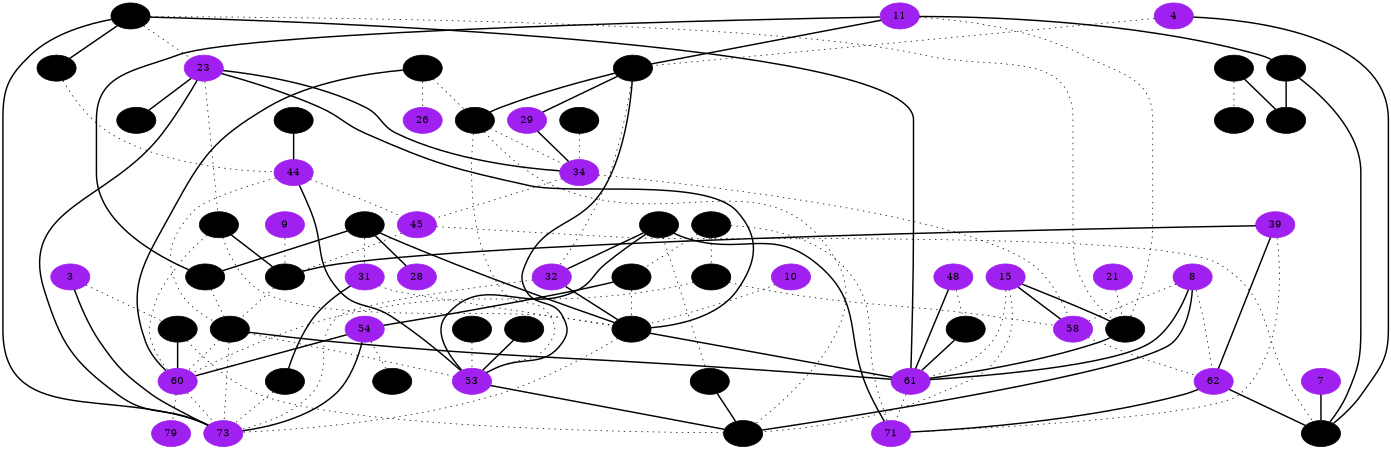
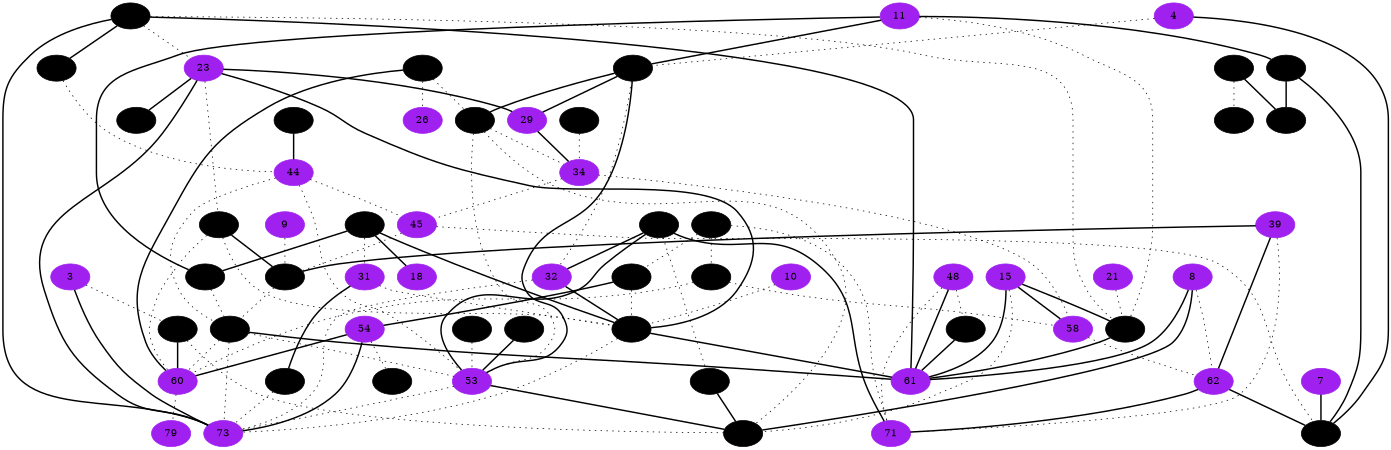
(388, 128) -> (369, 81)
(417, 277) -> (417, 277)
(352, 301) -> (352, 301)
(1130, 303) -> none
(986, 349) -> (986, 349)
(903, 402) -> (894, 347)
(200, 407) -> (348, 409)
